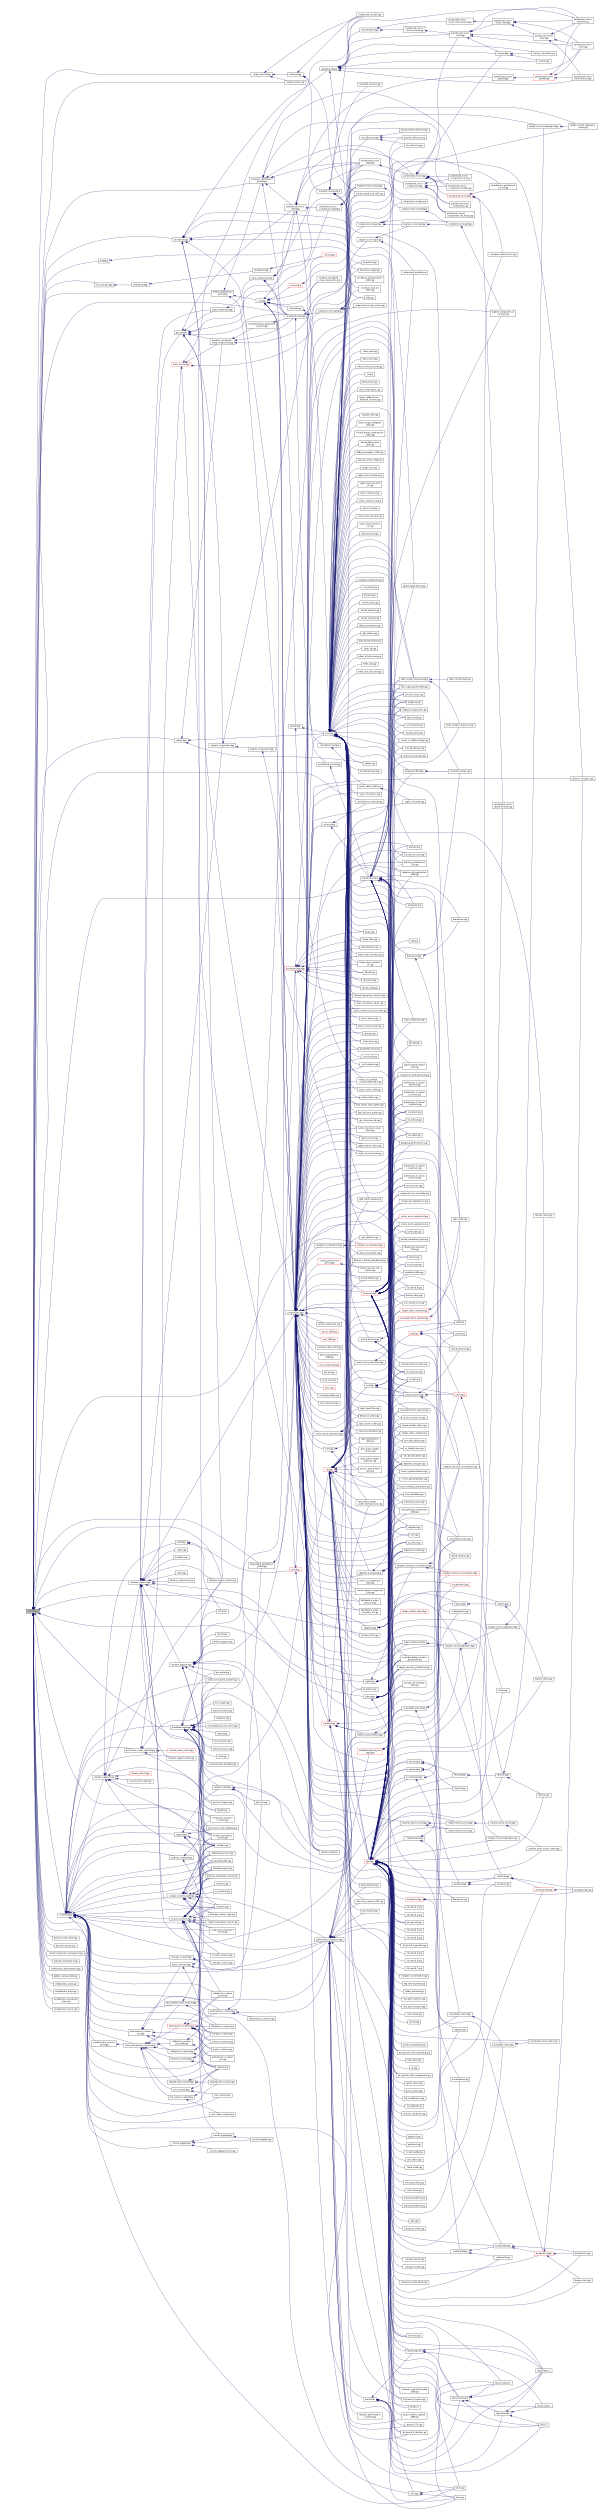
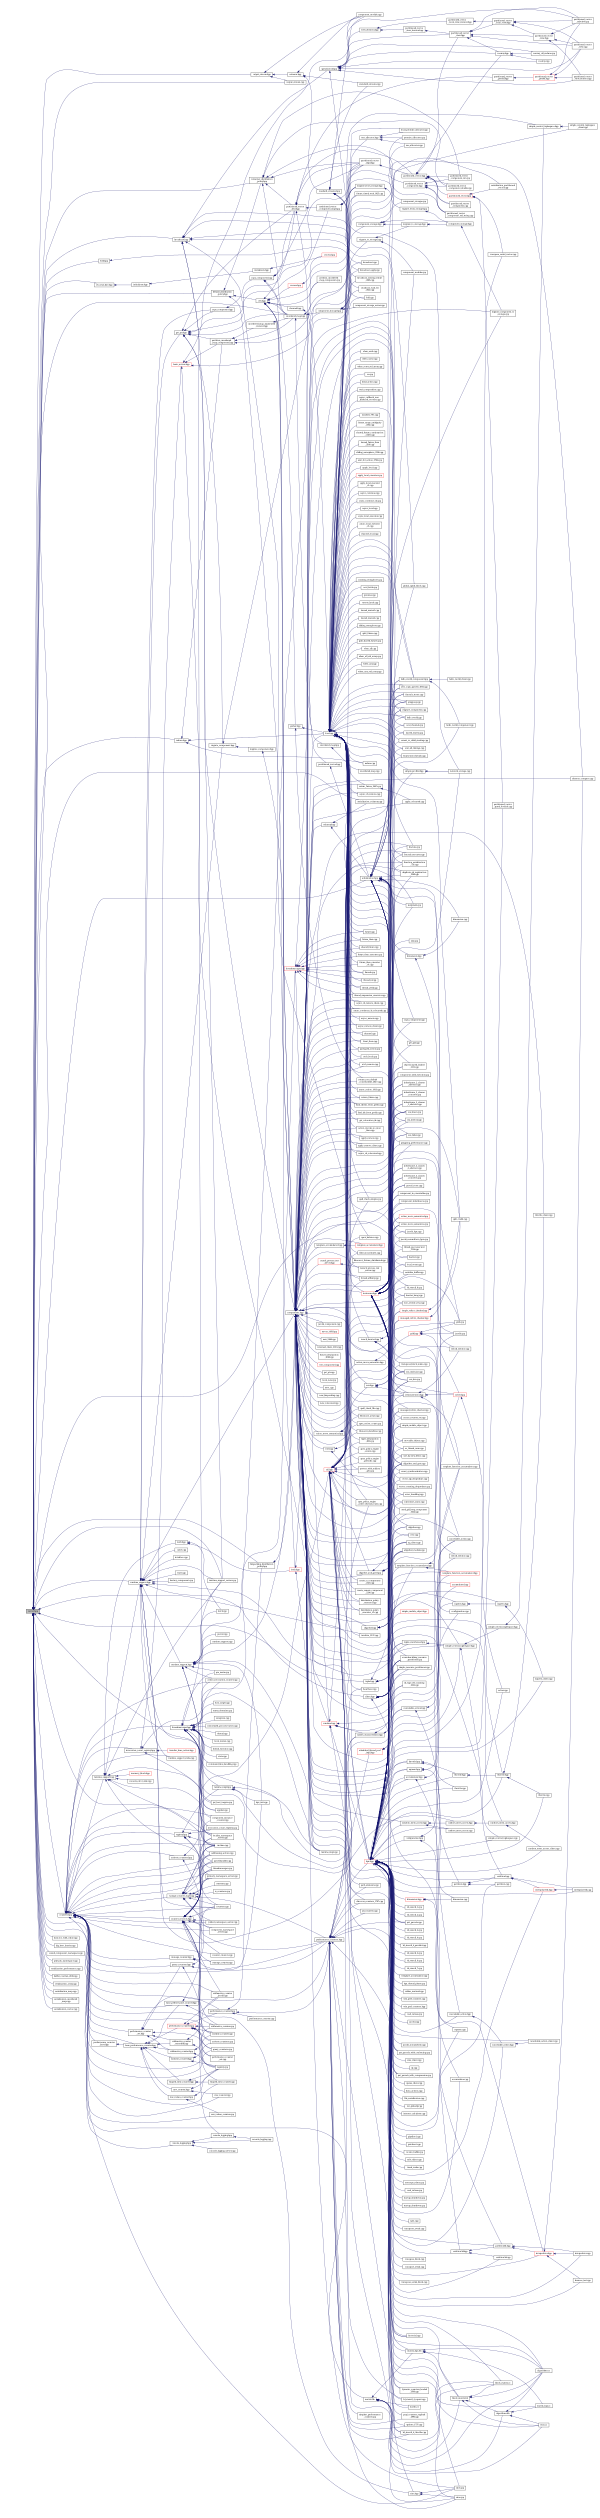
(370, 112) -> none
(329, 135) -> (333, 79)
(370, 475) -> (370, 475)
(329, 1340) -> (329, 1340)
(329, 1388) -> (329, 1388)
(414, 1433) -> none
(222, 1915) -> none
